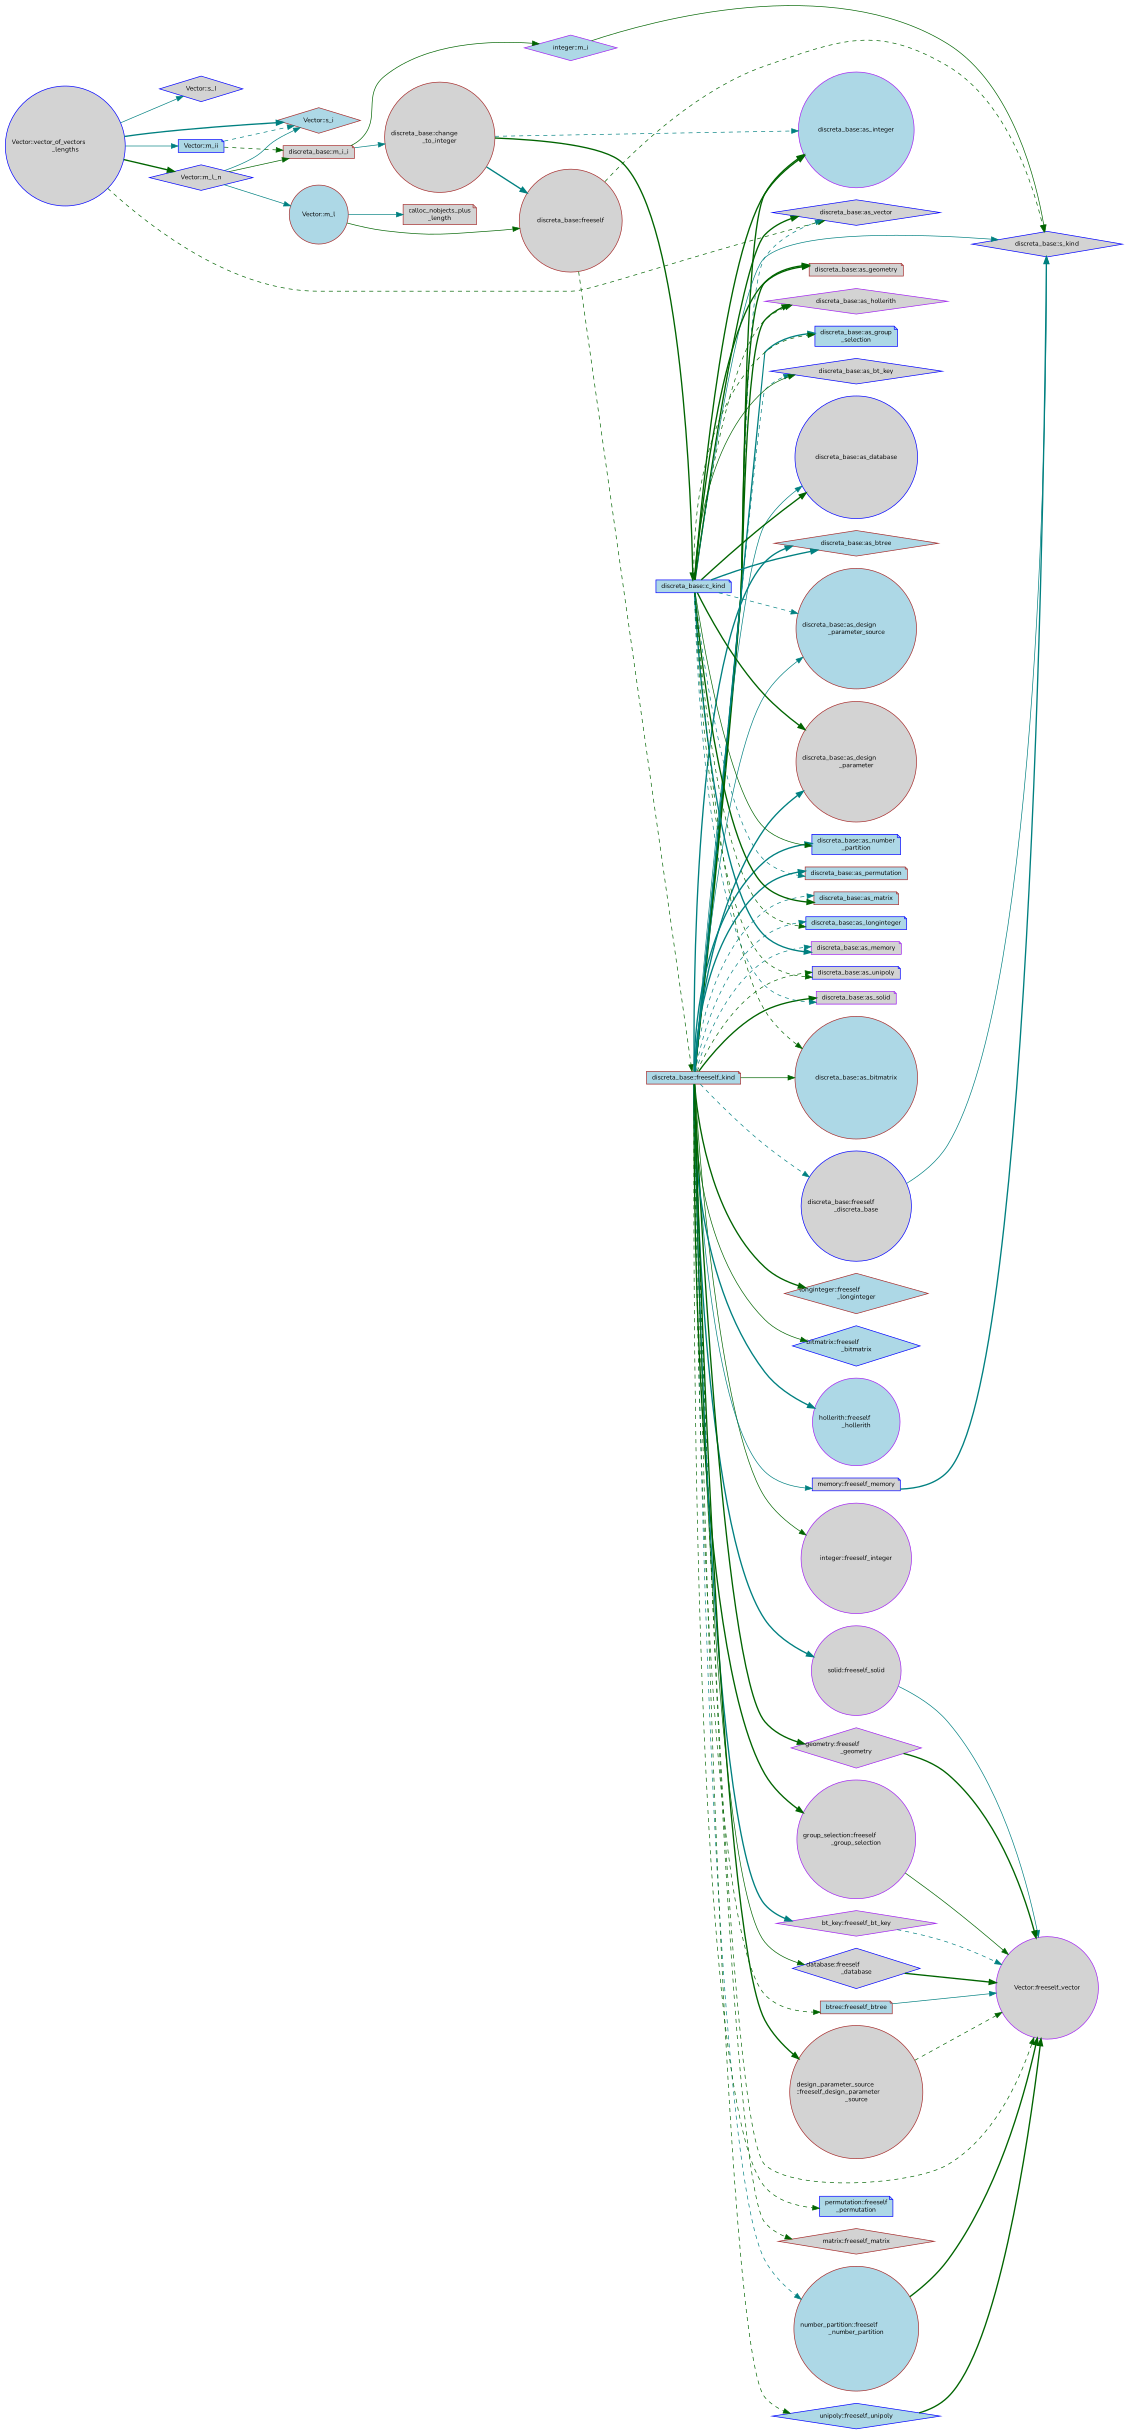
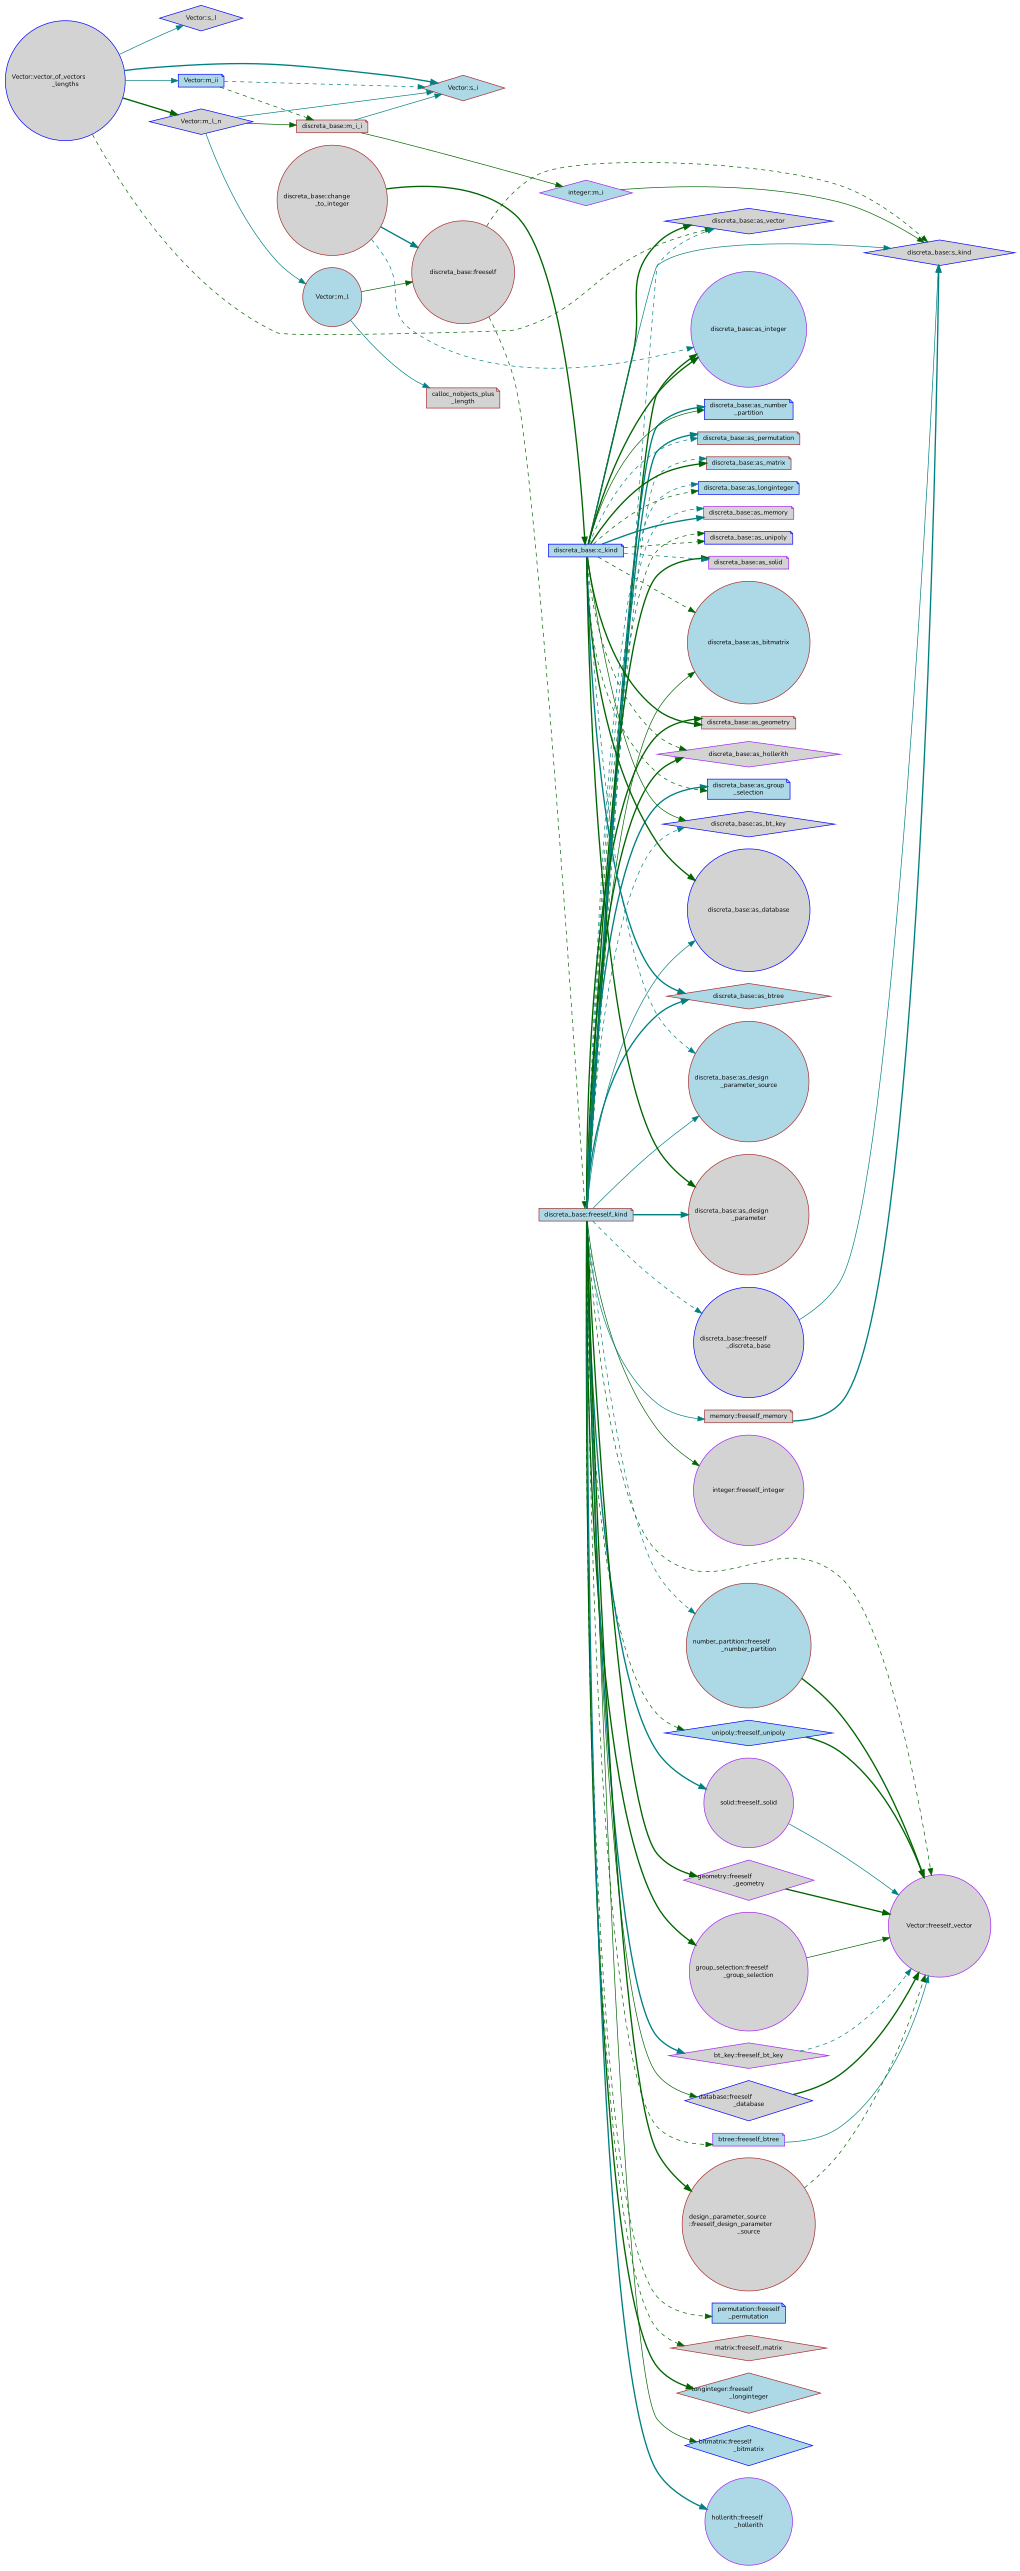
(366, 146) -> (395, 108)
(856, 1484) -> (749, 1416)
(856, 2007) -> (749, 2140)
